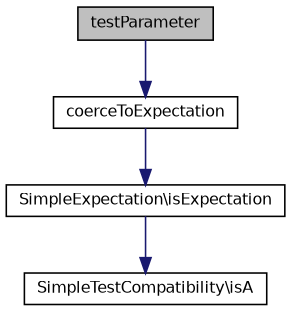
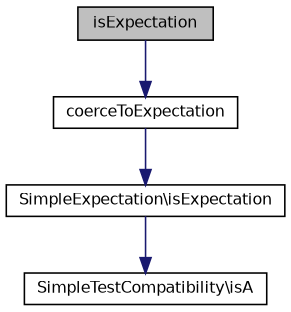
(146, 24) -> (146, 24)
